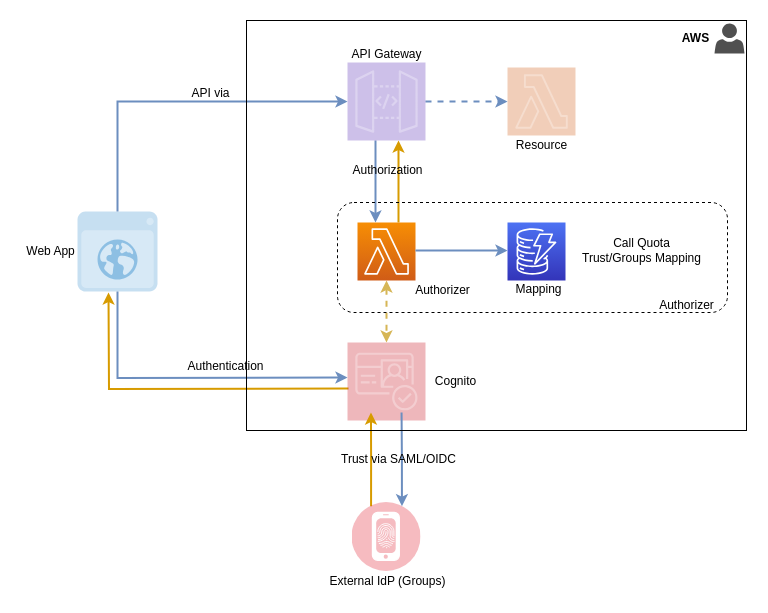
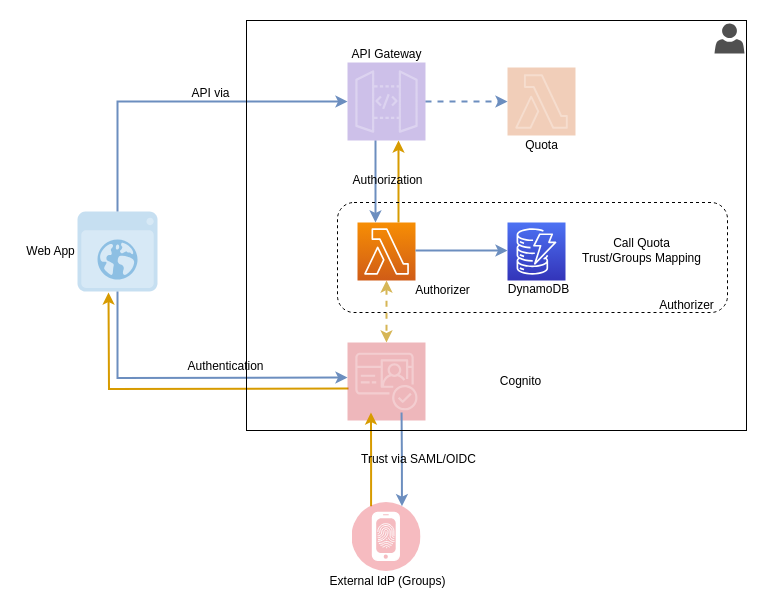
(695, 39) -> none
(542, 146) -> (542, 146)
(388, 171) -> (388, 181)
(539, 290) -> (539, 290)
(456, 382) -> (521, 382)
(399, 460) -> (419, 460)
